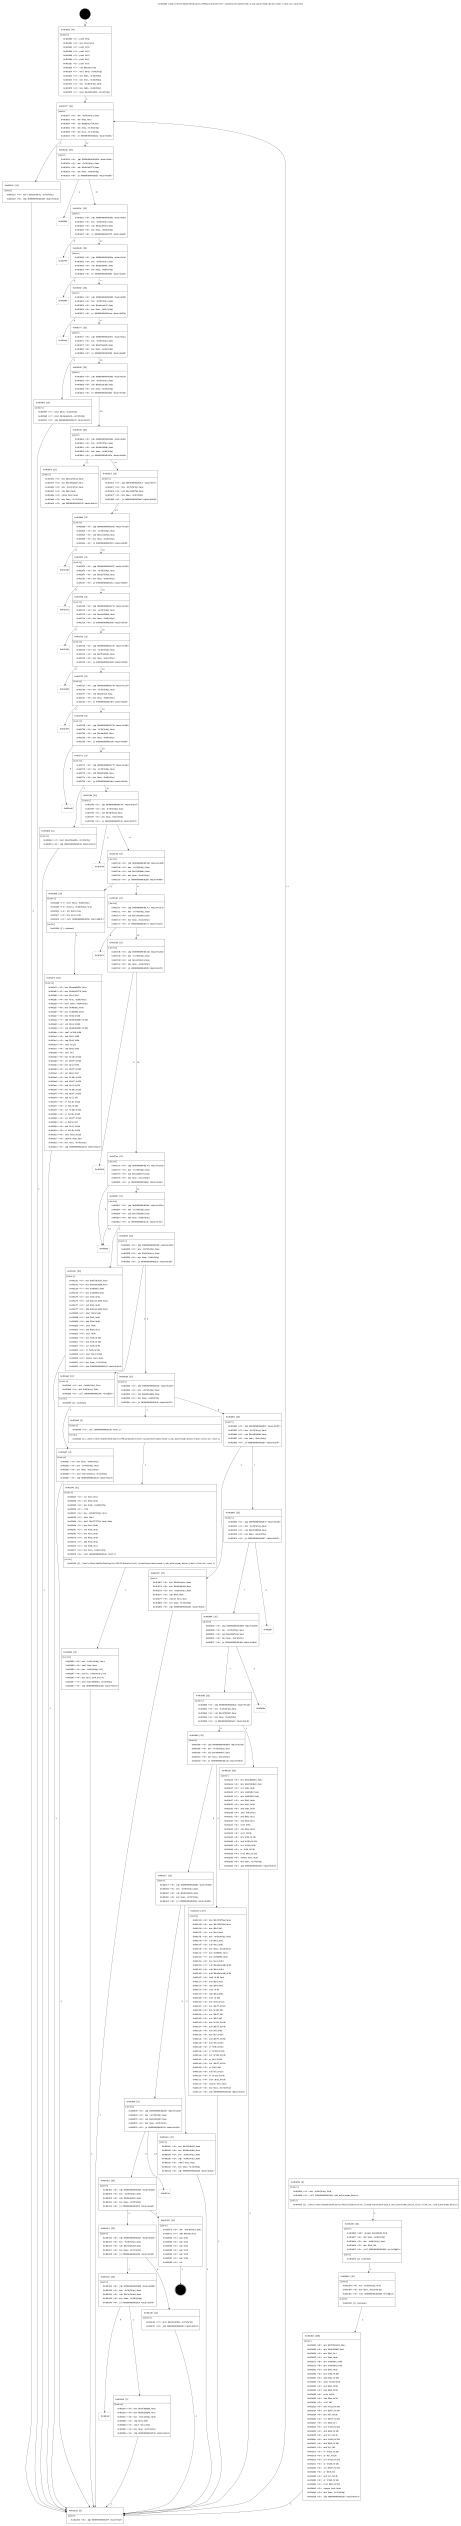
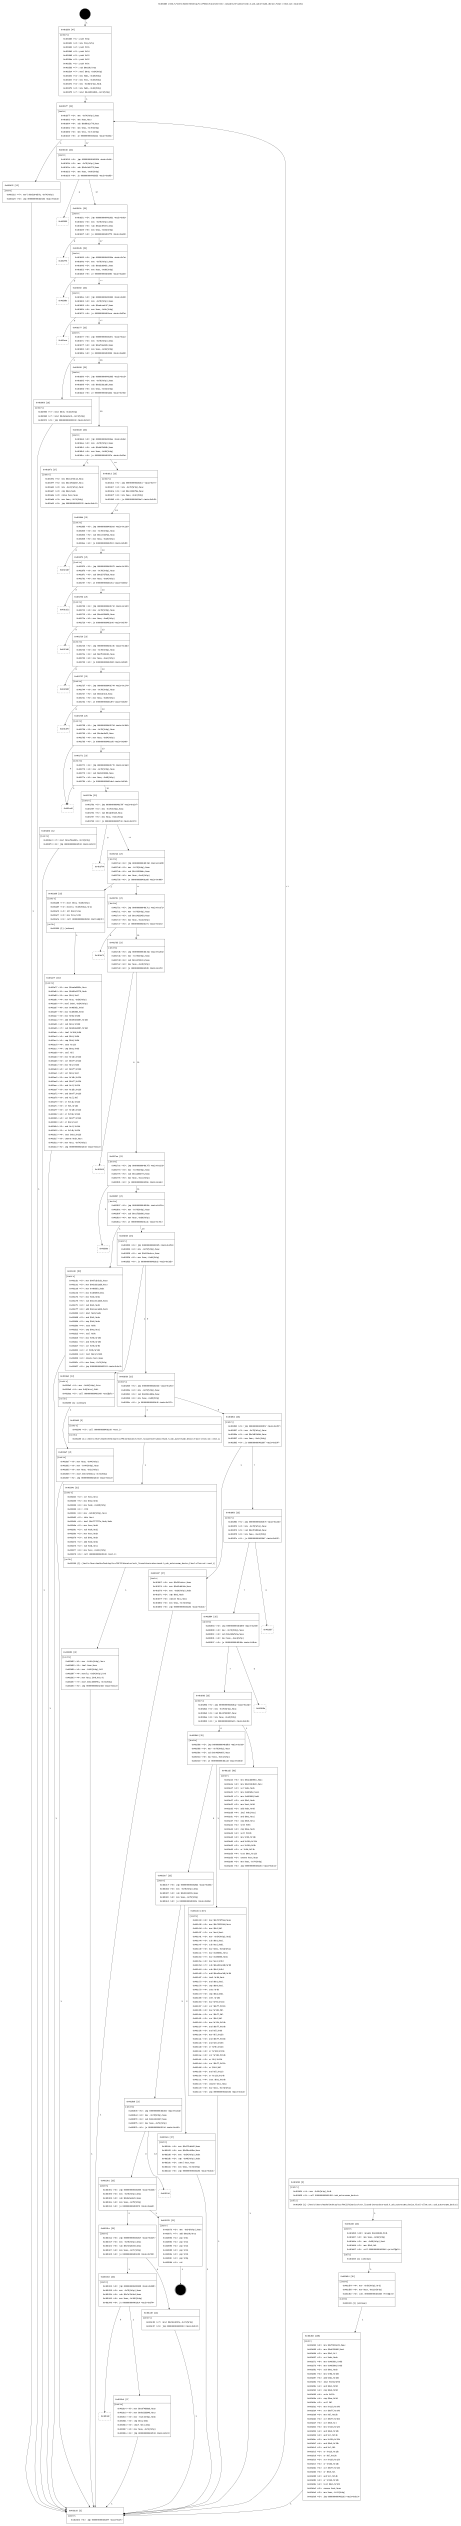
(77, 805) -> (69, 794)
(104, 1234) -> (141, 1228)
